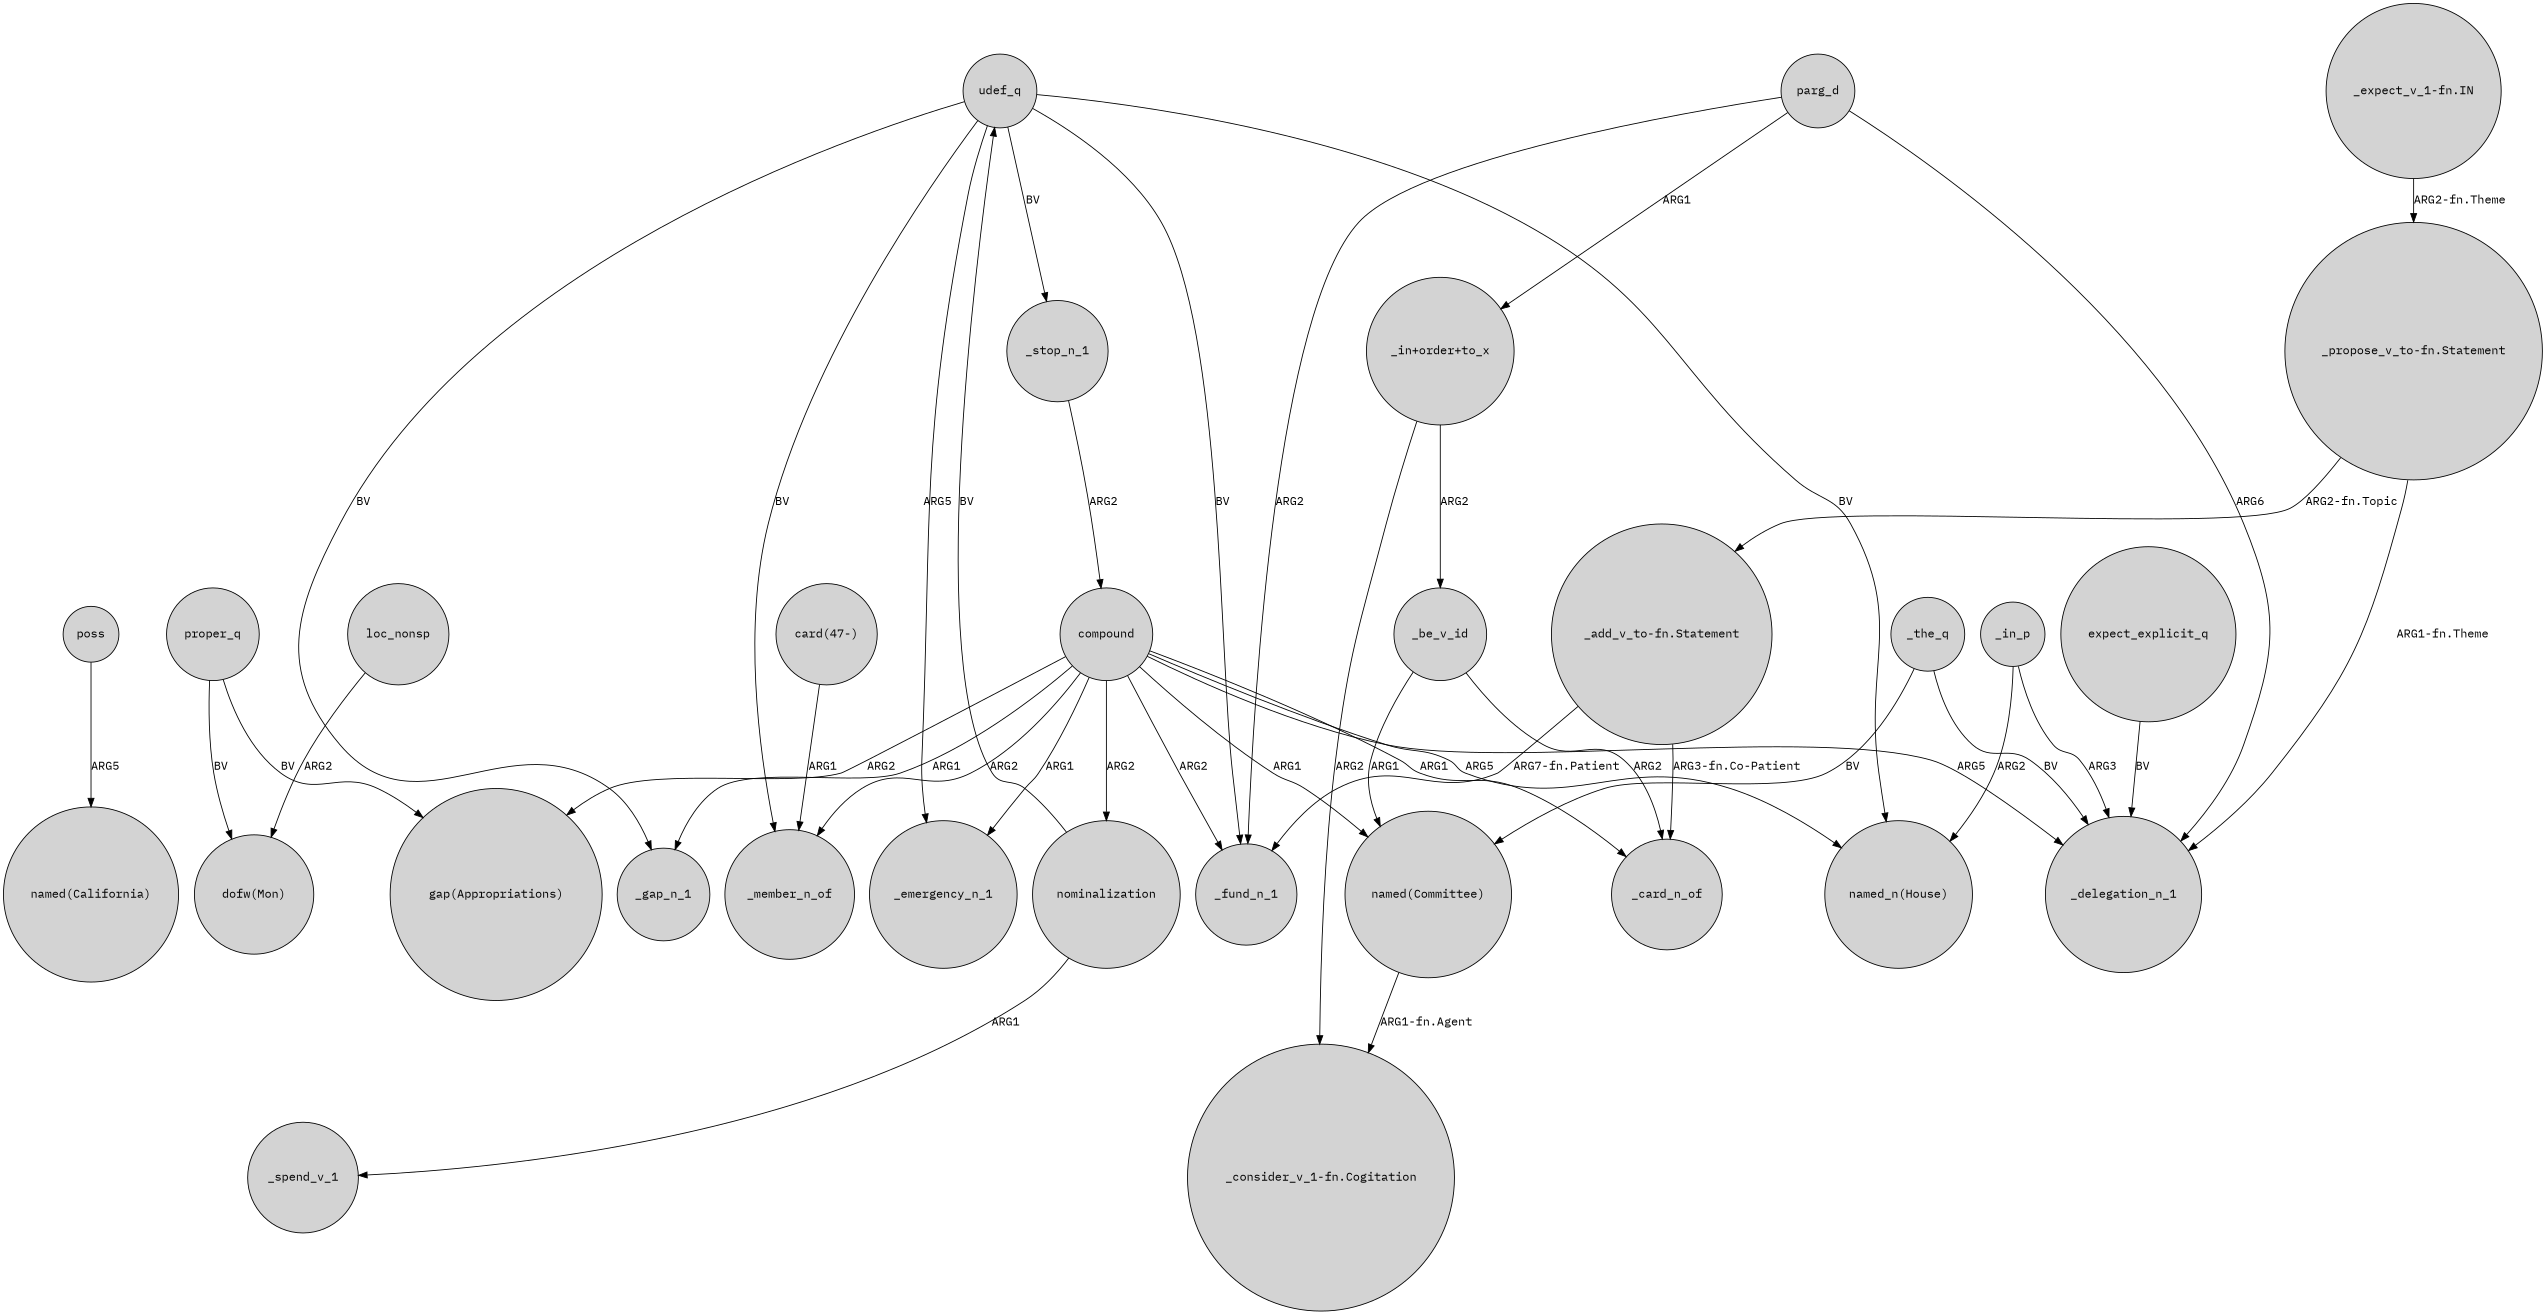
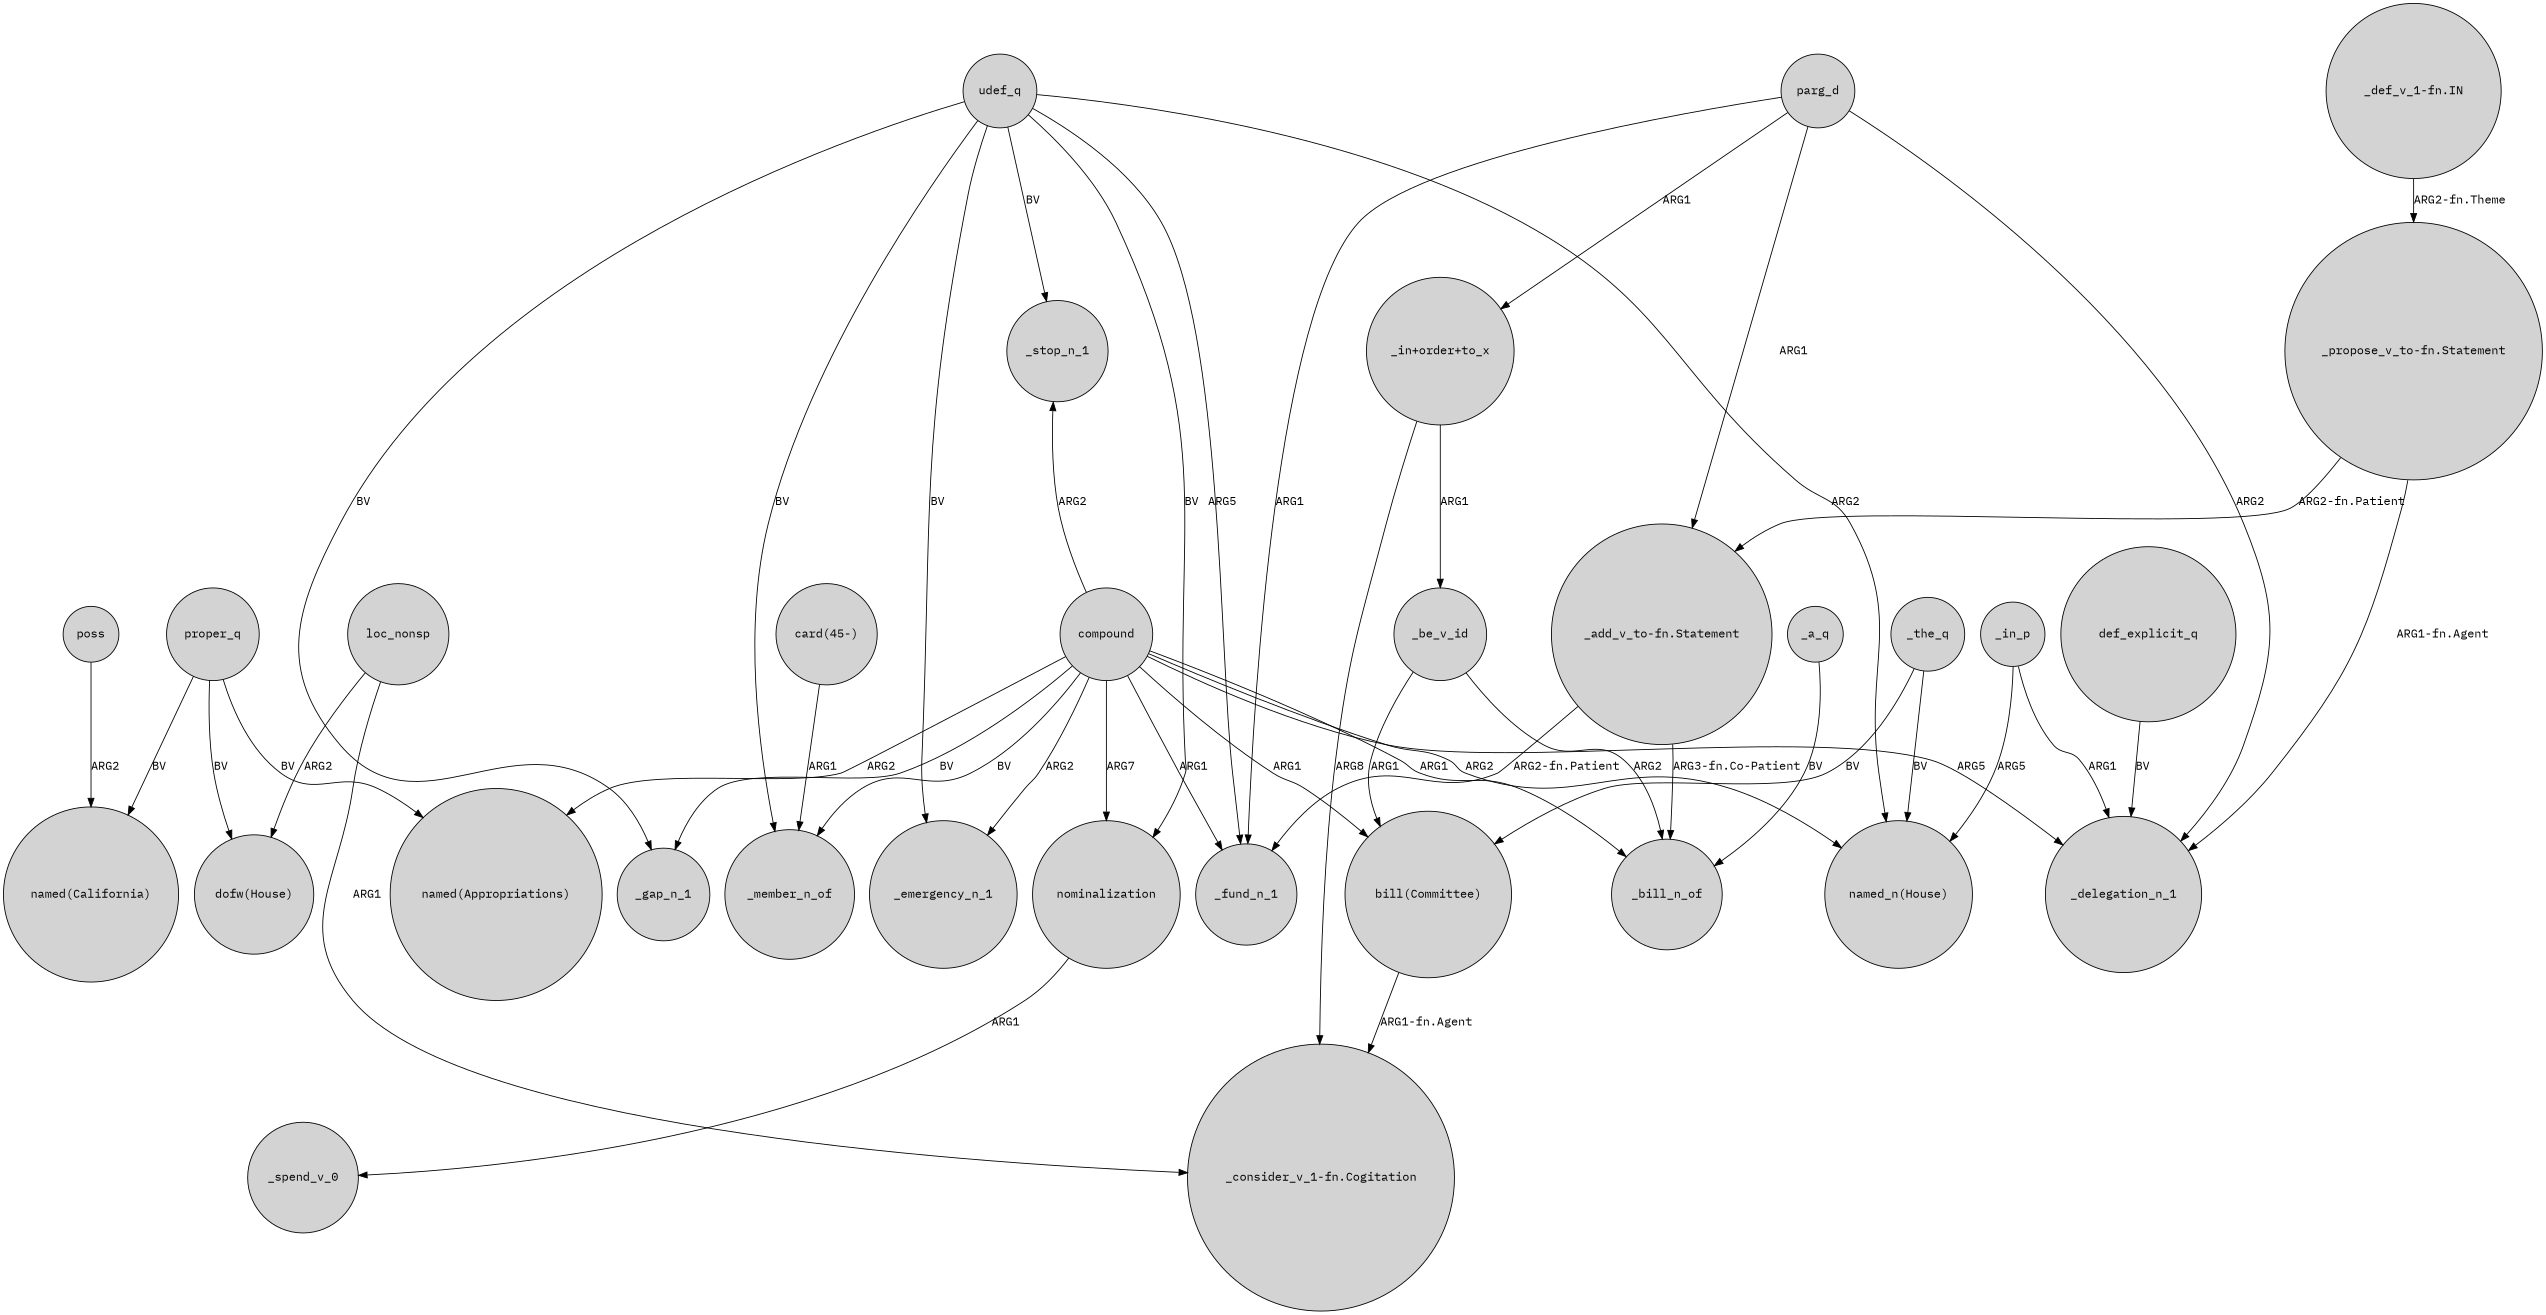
(2414, 91) -> (2414, 91)
none -> (1751, 323)
(1087, 490) -> (1058, 504)
(938, 502) -> (938, 502)
(1223, 502) -> (1223, 502)
(1290, 502) -> (1290, 502)
(1455, 502) -> (1455, 502)
(1846, 502) -> (1846, 502)
(2251, 502) -> (2251, 502)
(2352, 502) -> (2352, 502)
(960, 505) -> (1182, 454)
(827, 634) -> (827, 634)
none -> (1815, 634)
(2148, 634) -> (2148, 634)
(2443, 634) -> (2443, 634)
none -> (163, 742)
(1992, 753) -> (1916, 742)
(106, 767) -> (106, 767)
(947, 767) -> (947, 767)
(1004, 767) -> (1004, 767)
(1060, 767) -> (1060, 767)
(1121, 767) -> (1121, 767)
(1194, 767) -> (1194, 767)
(1350, 767) -> (1350, 767)
(1480, 767) -> (1480, 767)
(1566, 767) -> (1566, 767)
(2012, 767) -> (2012, 767)
(2103, 767) -> (2103, 767)
(254, 895) -> (254, 895)
(496, 895) -> (496, 895)
(1428, 895) -> (1428, 895)
(1667, 895) -> (1667, 895)
none -> (589, 1105)
(303, 1178) -> (303, 1178)
